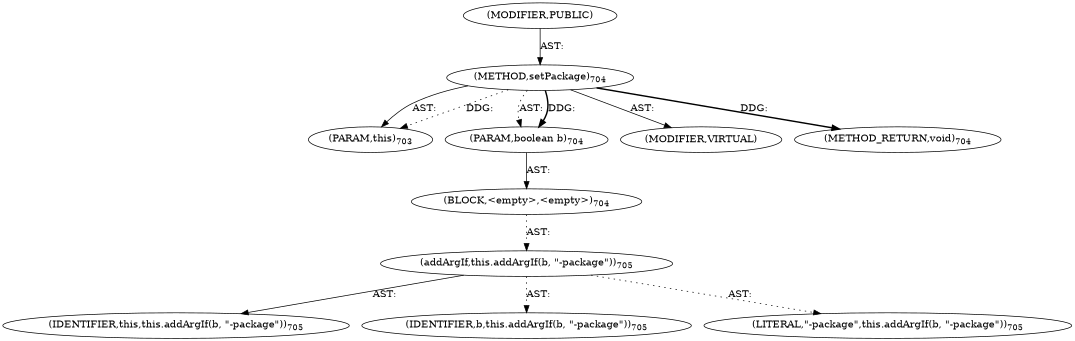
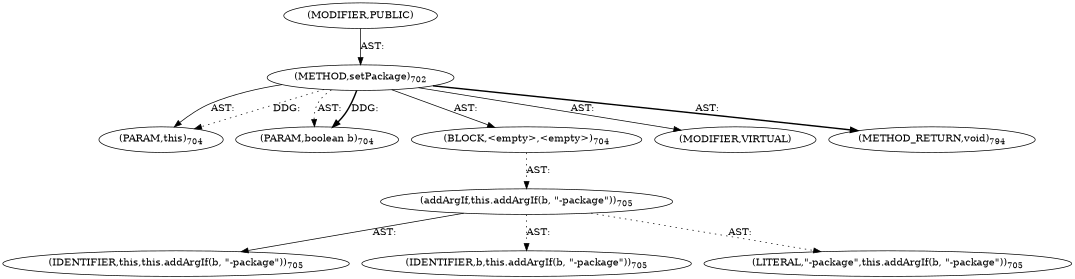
(598, 77) -> (419, 77)
(756, 109) -> (709, 109)
(404, 139) -> (195, 139)
(963, 139) -> (998, 139)
(527, 167) -> (440, 107)
